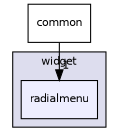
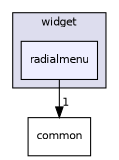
(59, 58) -> (59, 95)
